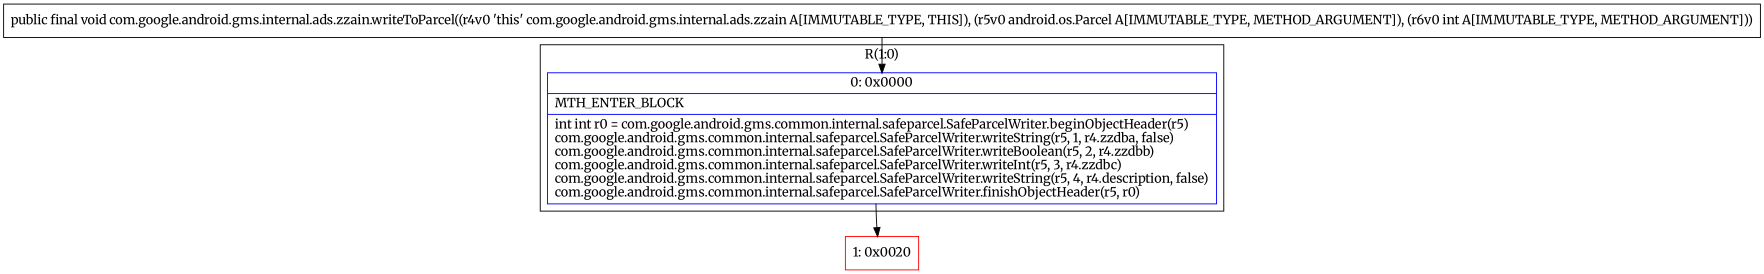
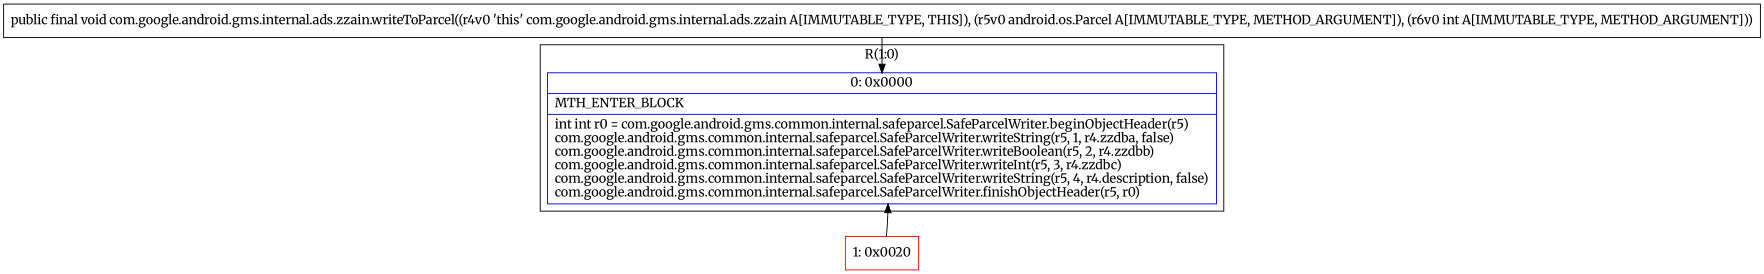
(876, 217) -> (887, 225)
